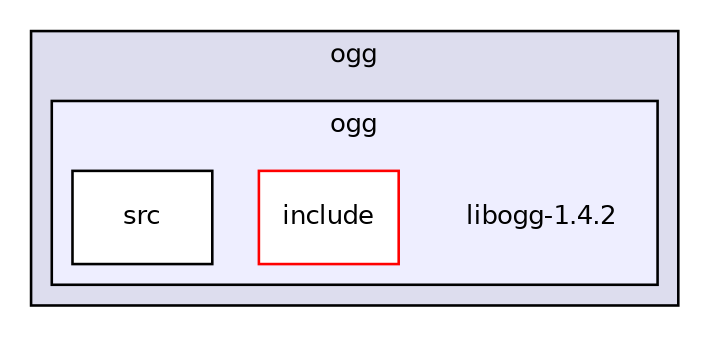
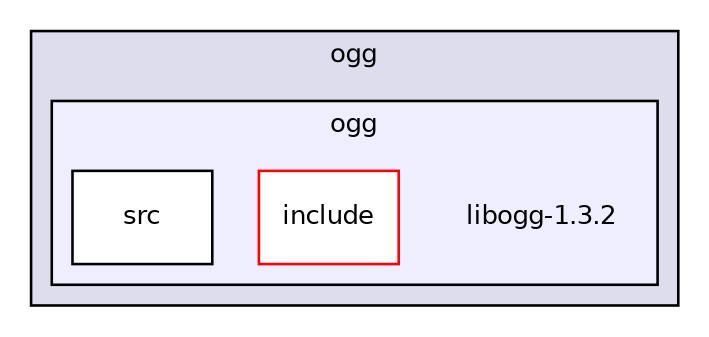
(541, 217) -> (541, 217)
